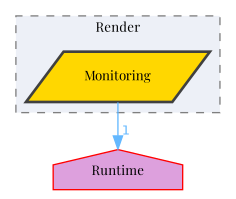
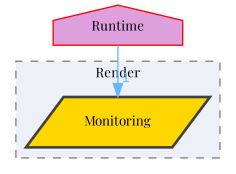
(118, 121) -> (118, 70)
